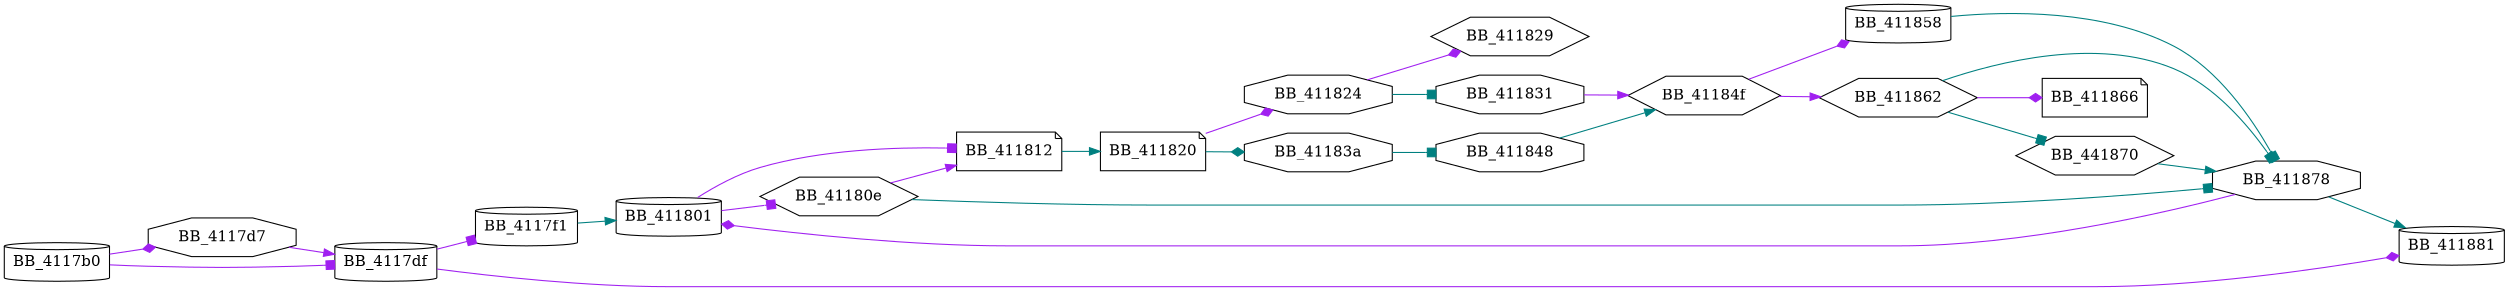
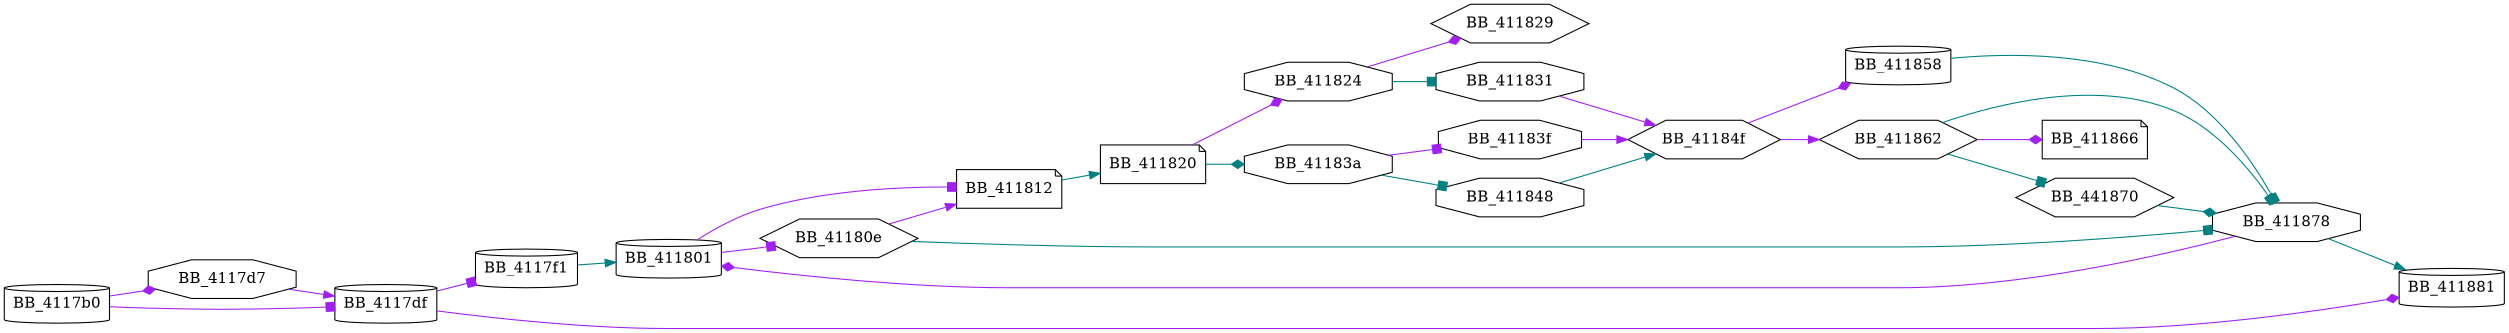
none -> (1510, 140)
(2182, 167) -> (2180, 209)
